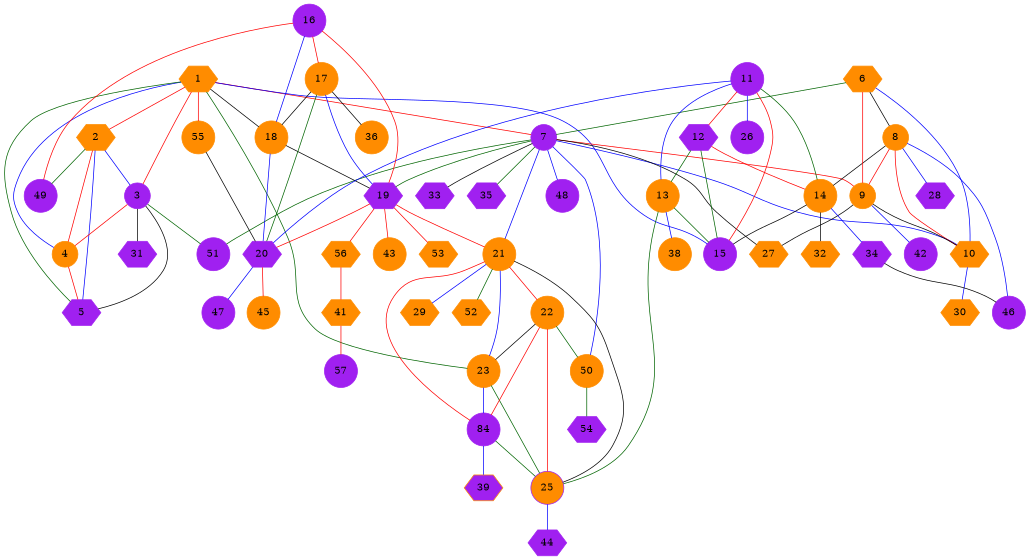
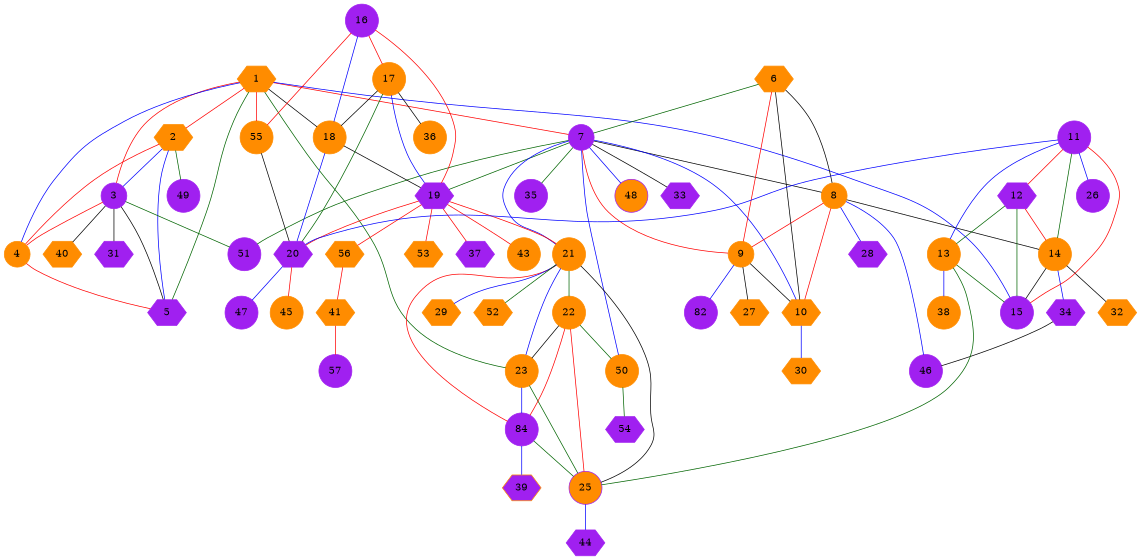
(144, 67) -> (309, 79)
(945, 152) -> (788, 196)
(684, 179) -> (708, 167)
(486, 196) -> (531, 196)
(562, 196) -> (631, 196)
none -> (62, 254)
none -> (475, 254)
(921, 254) -> (701, 313)
(523, 283) -> (569, 284)
